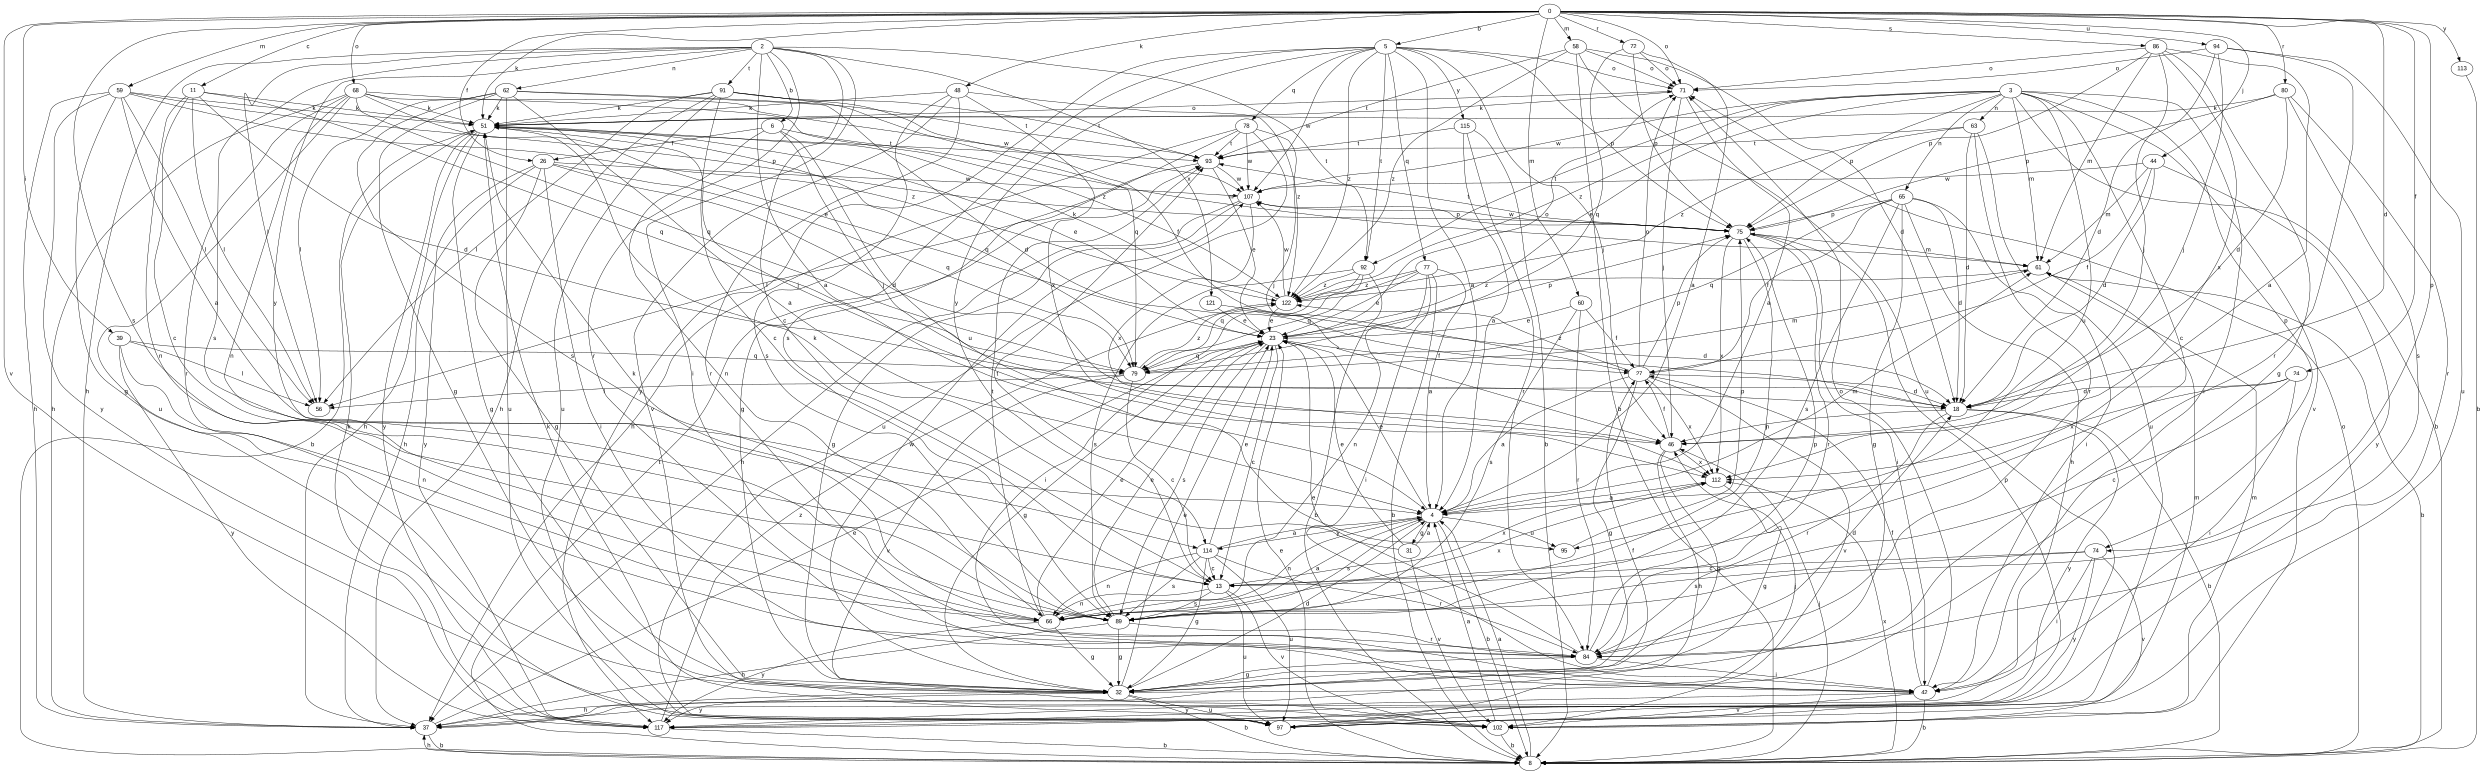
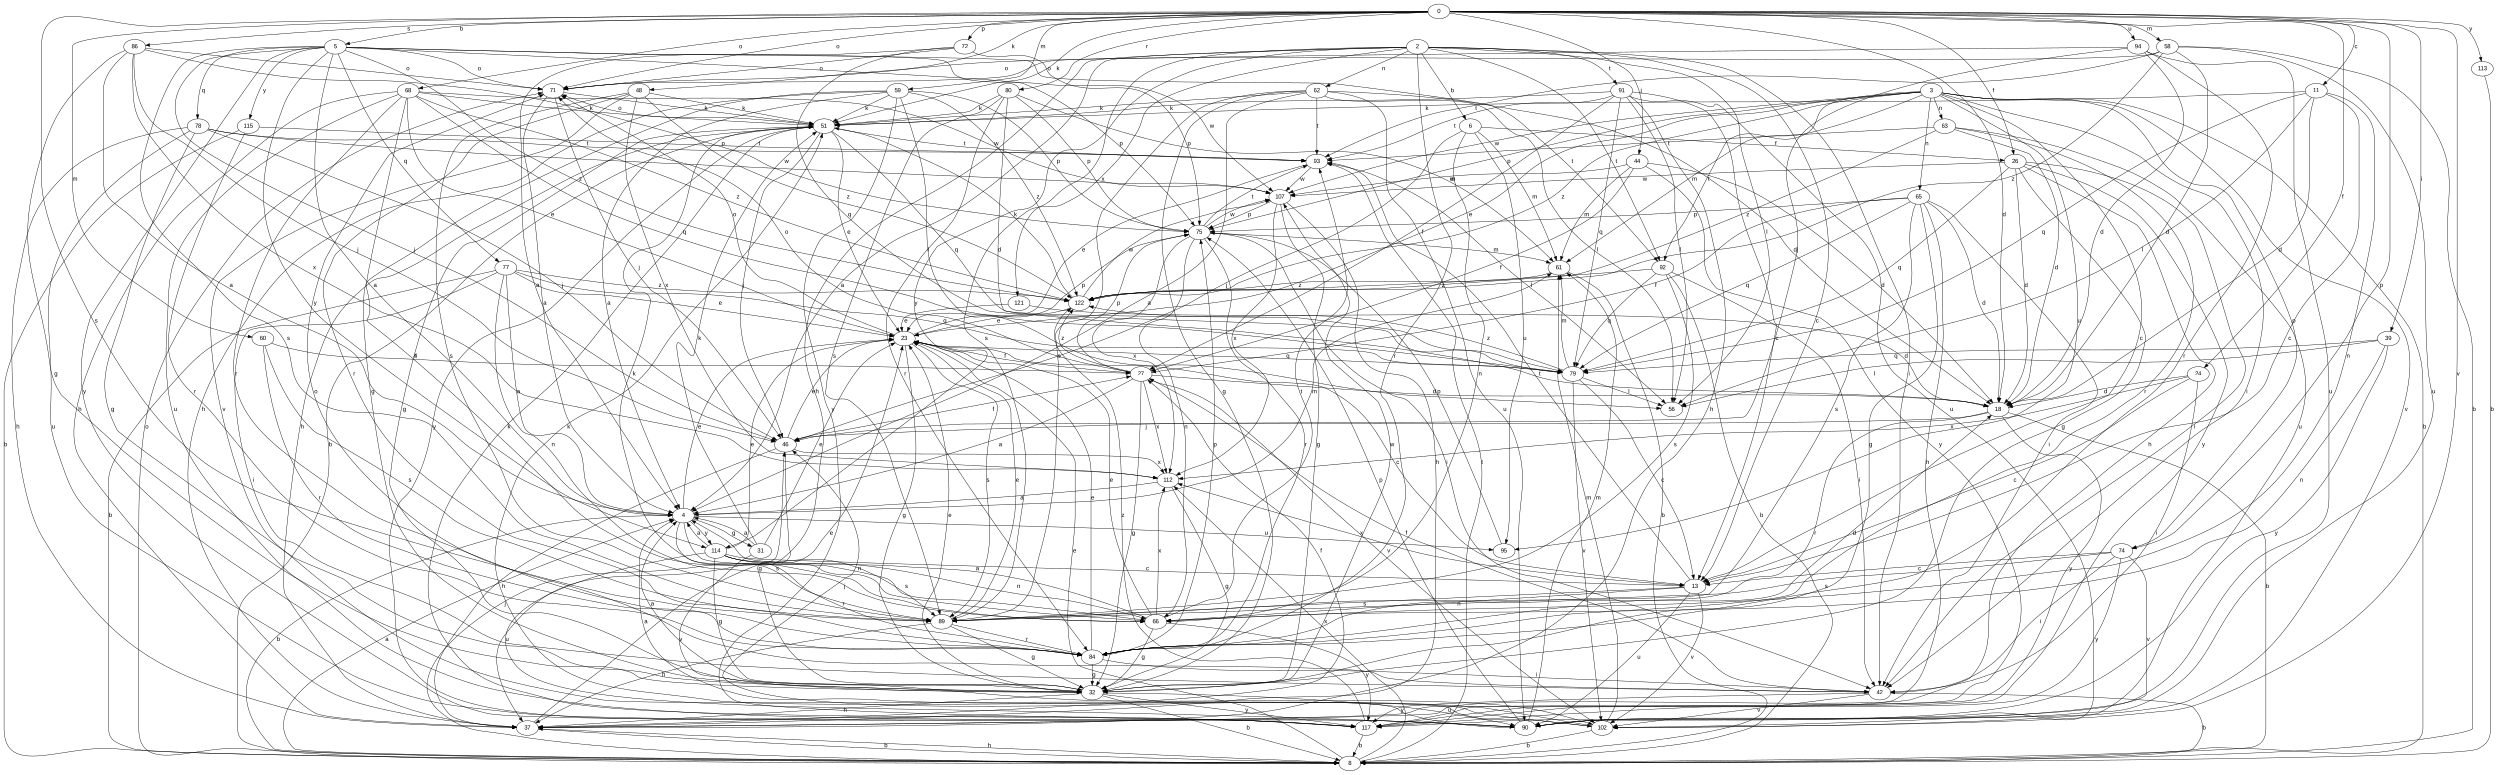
(1597, 29) -> (983, 29)
(2092, 146) -> (1295, 152)
(1501, 312) -> none
(1438, 331) -> (824, 372)
(1308, 604) -> (652, 604)
(1280, 728) -> (1525, 728)
